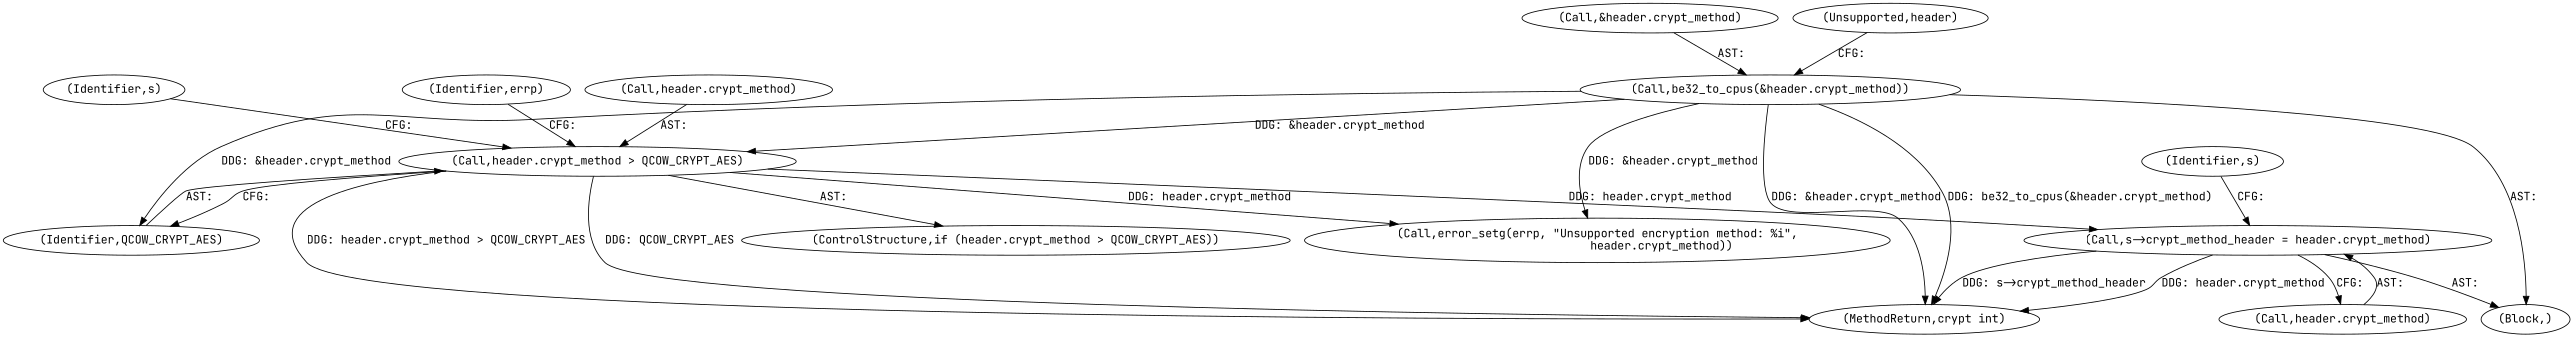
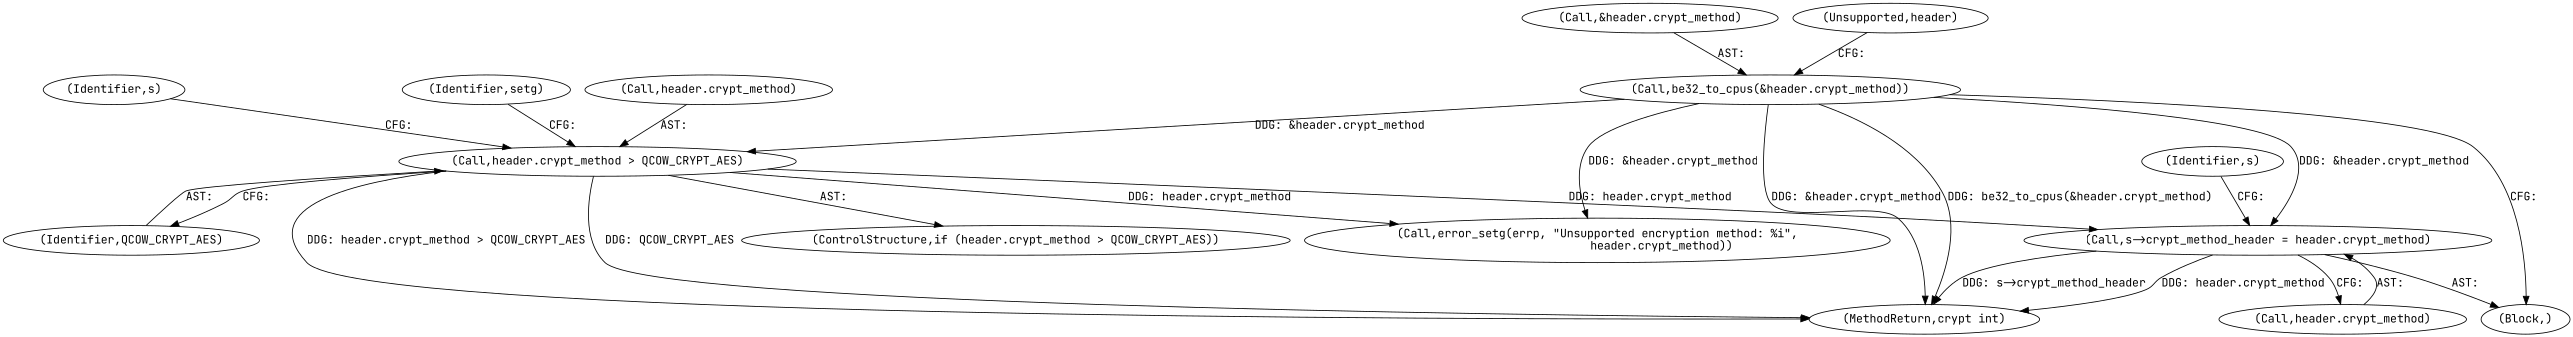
(486, 90) -> (486, 90)
(846, 106) -> (2154, 115)
(2527, 197) -> (2527, 197)
